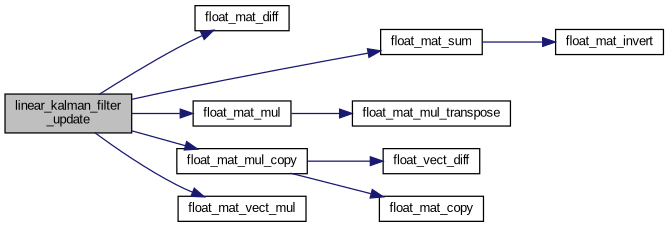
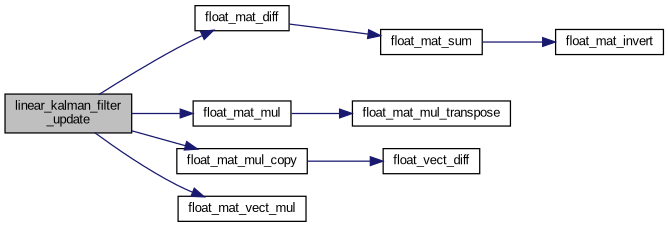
(250, 75) -> (329, 29)
(431, 209) -> none
